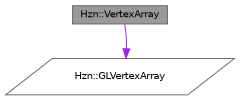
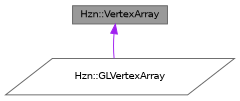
(126, 36) -> (114, 46)
